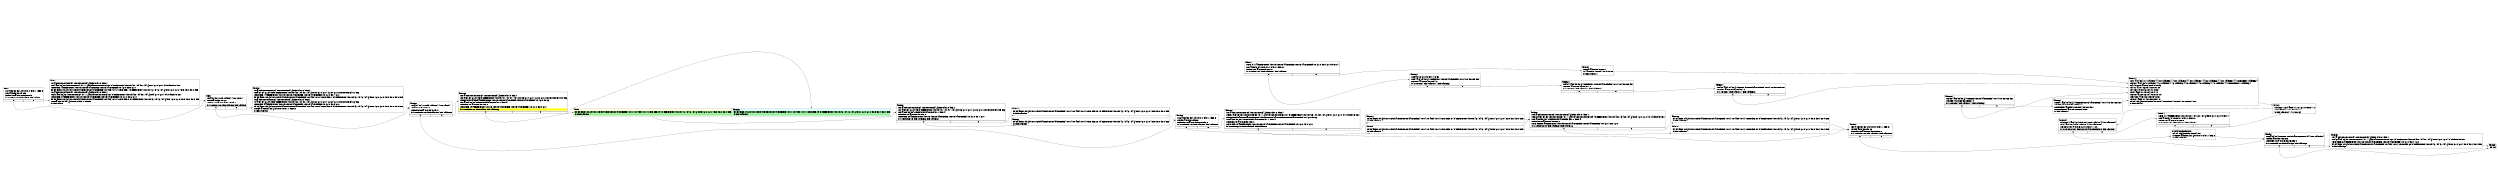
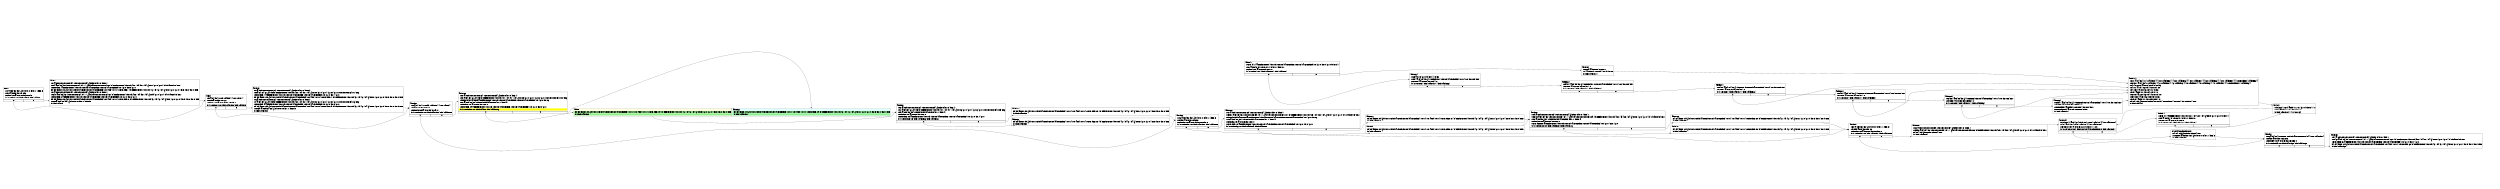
none -> (1870, 96)
none -> (1979, 130)
(2492, 146) -> none
